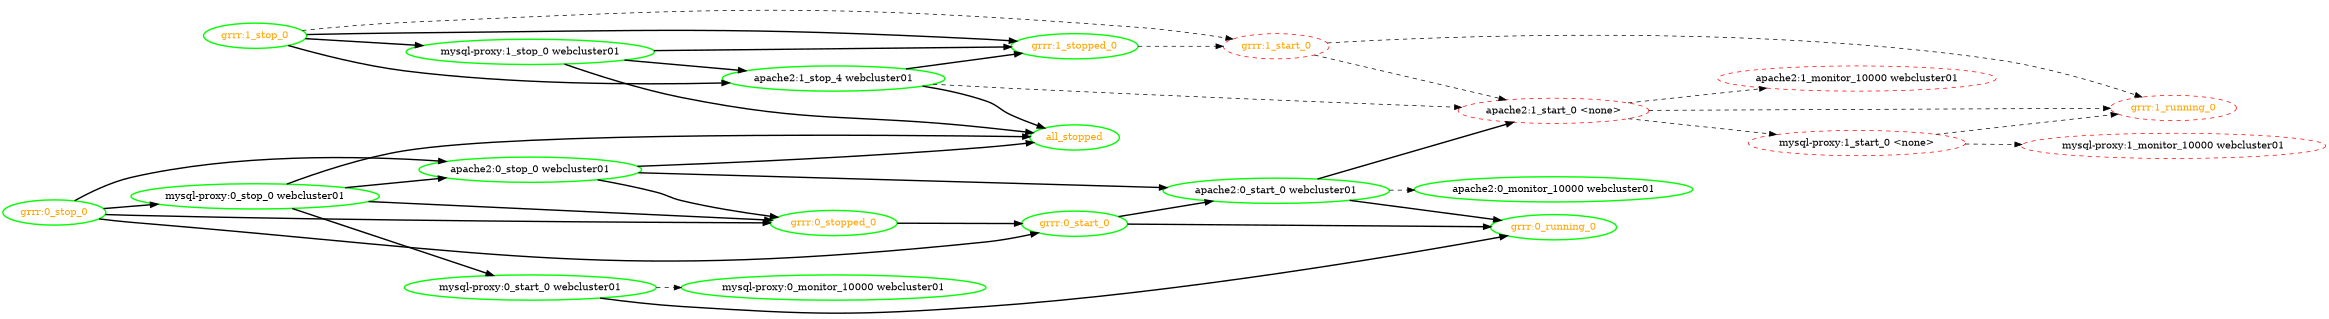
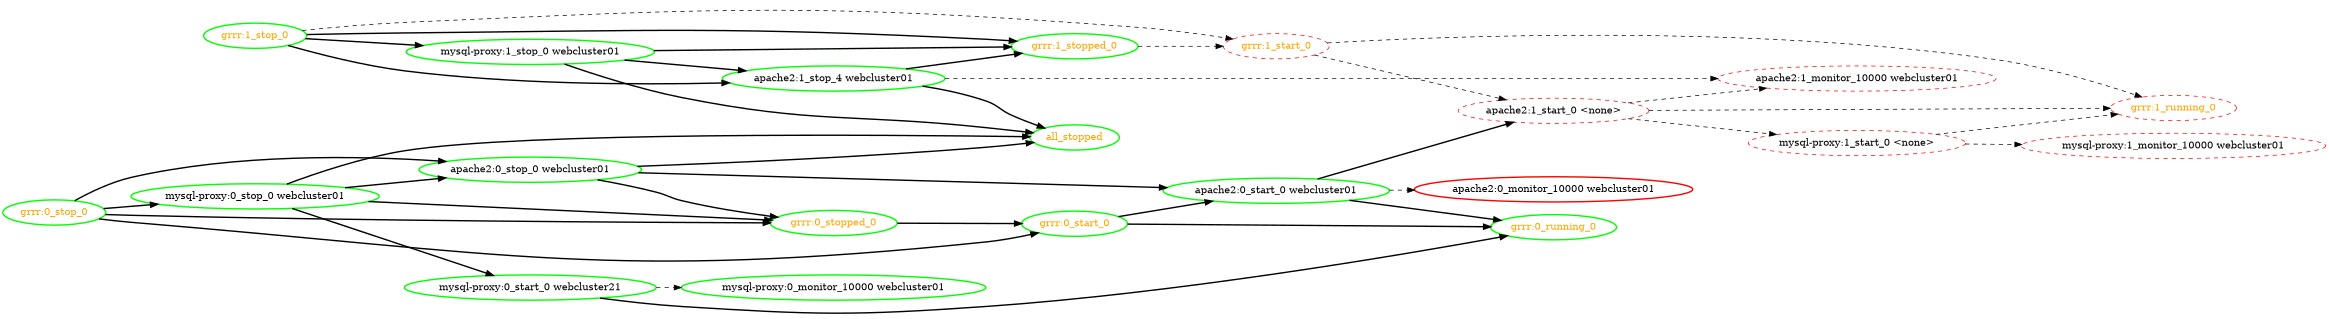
(1194, 97) -> (1328, 79)
(1554, 189) -> (1554, 189)
(530, 288) -> (530, 288)
